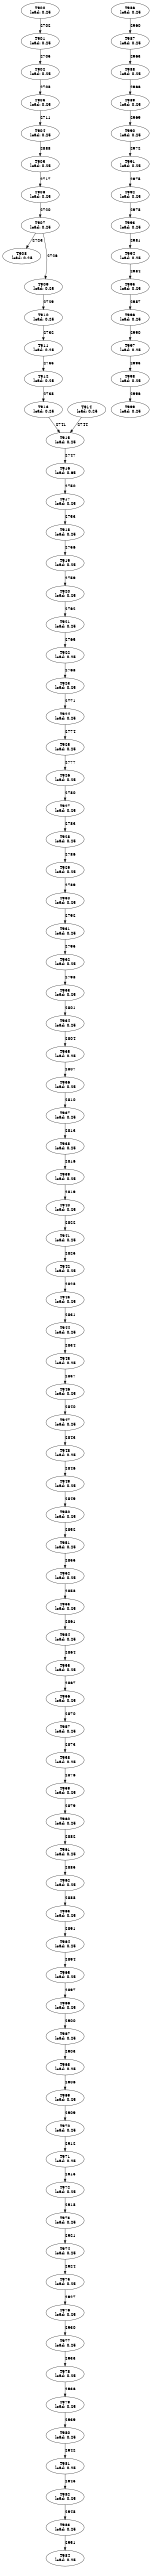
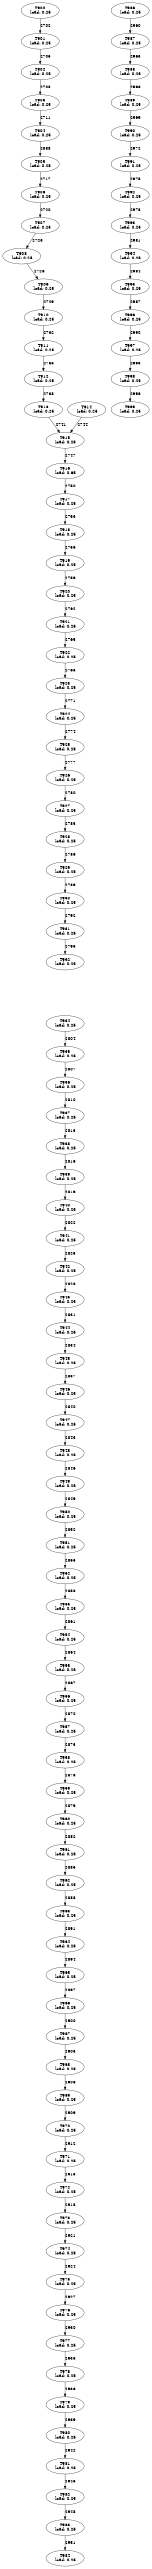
(47, 254) -> (32, 270)
(65, 993) -> none
